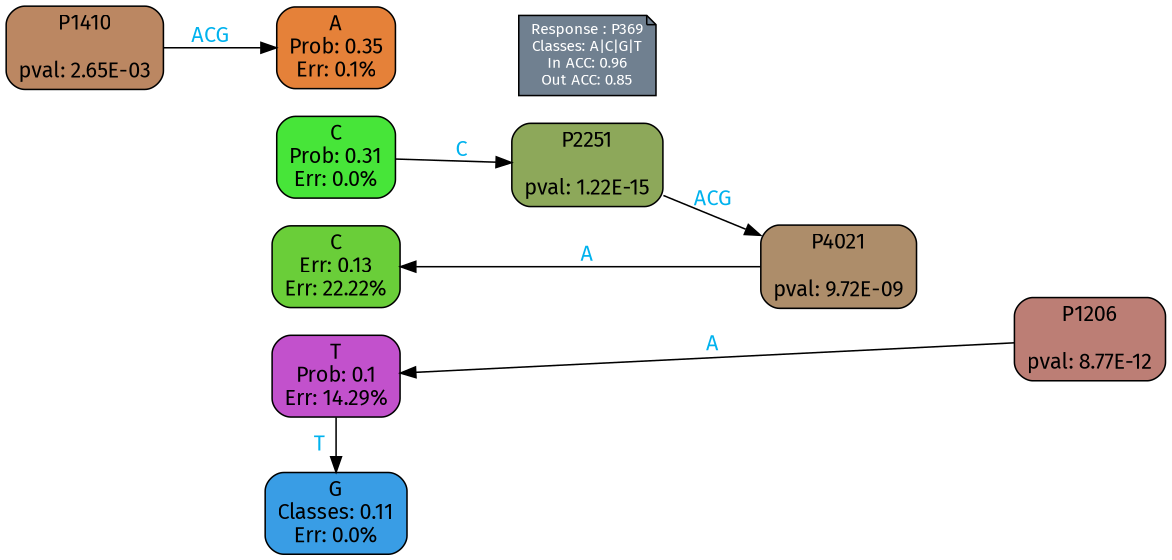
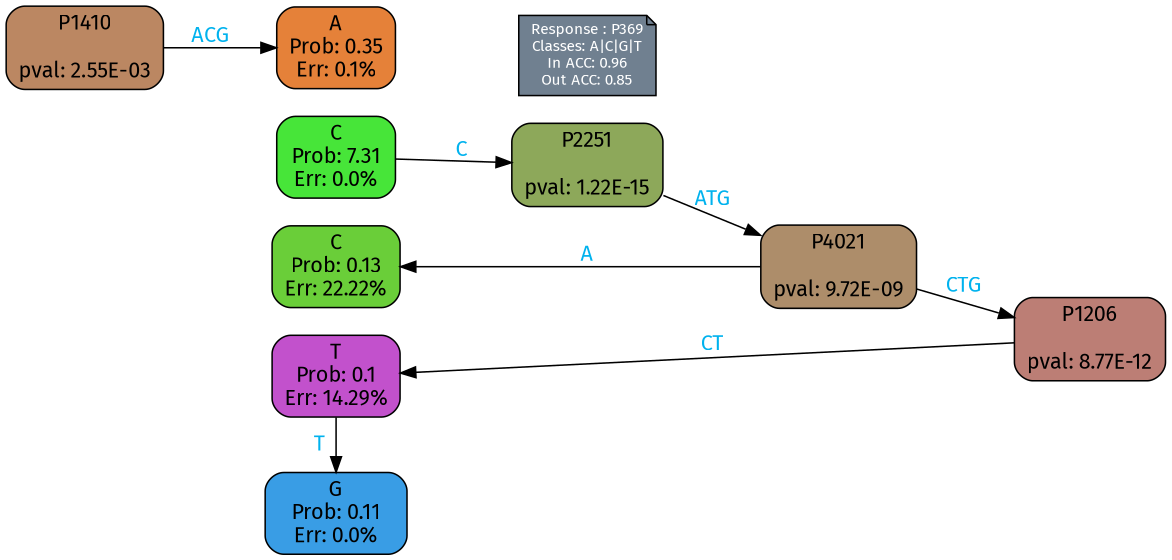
(85, 48) -> (85, 48)
(336, 157) -> (336, 157)
(713, 200) -> (713, 200)
(336, 267) -> (336, 267)
none -> (958, 301)
(713, 345) -> (713, 345)
(336, 513) -> (336, 513)
